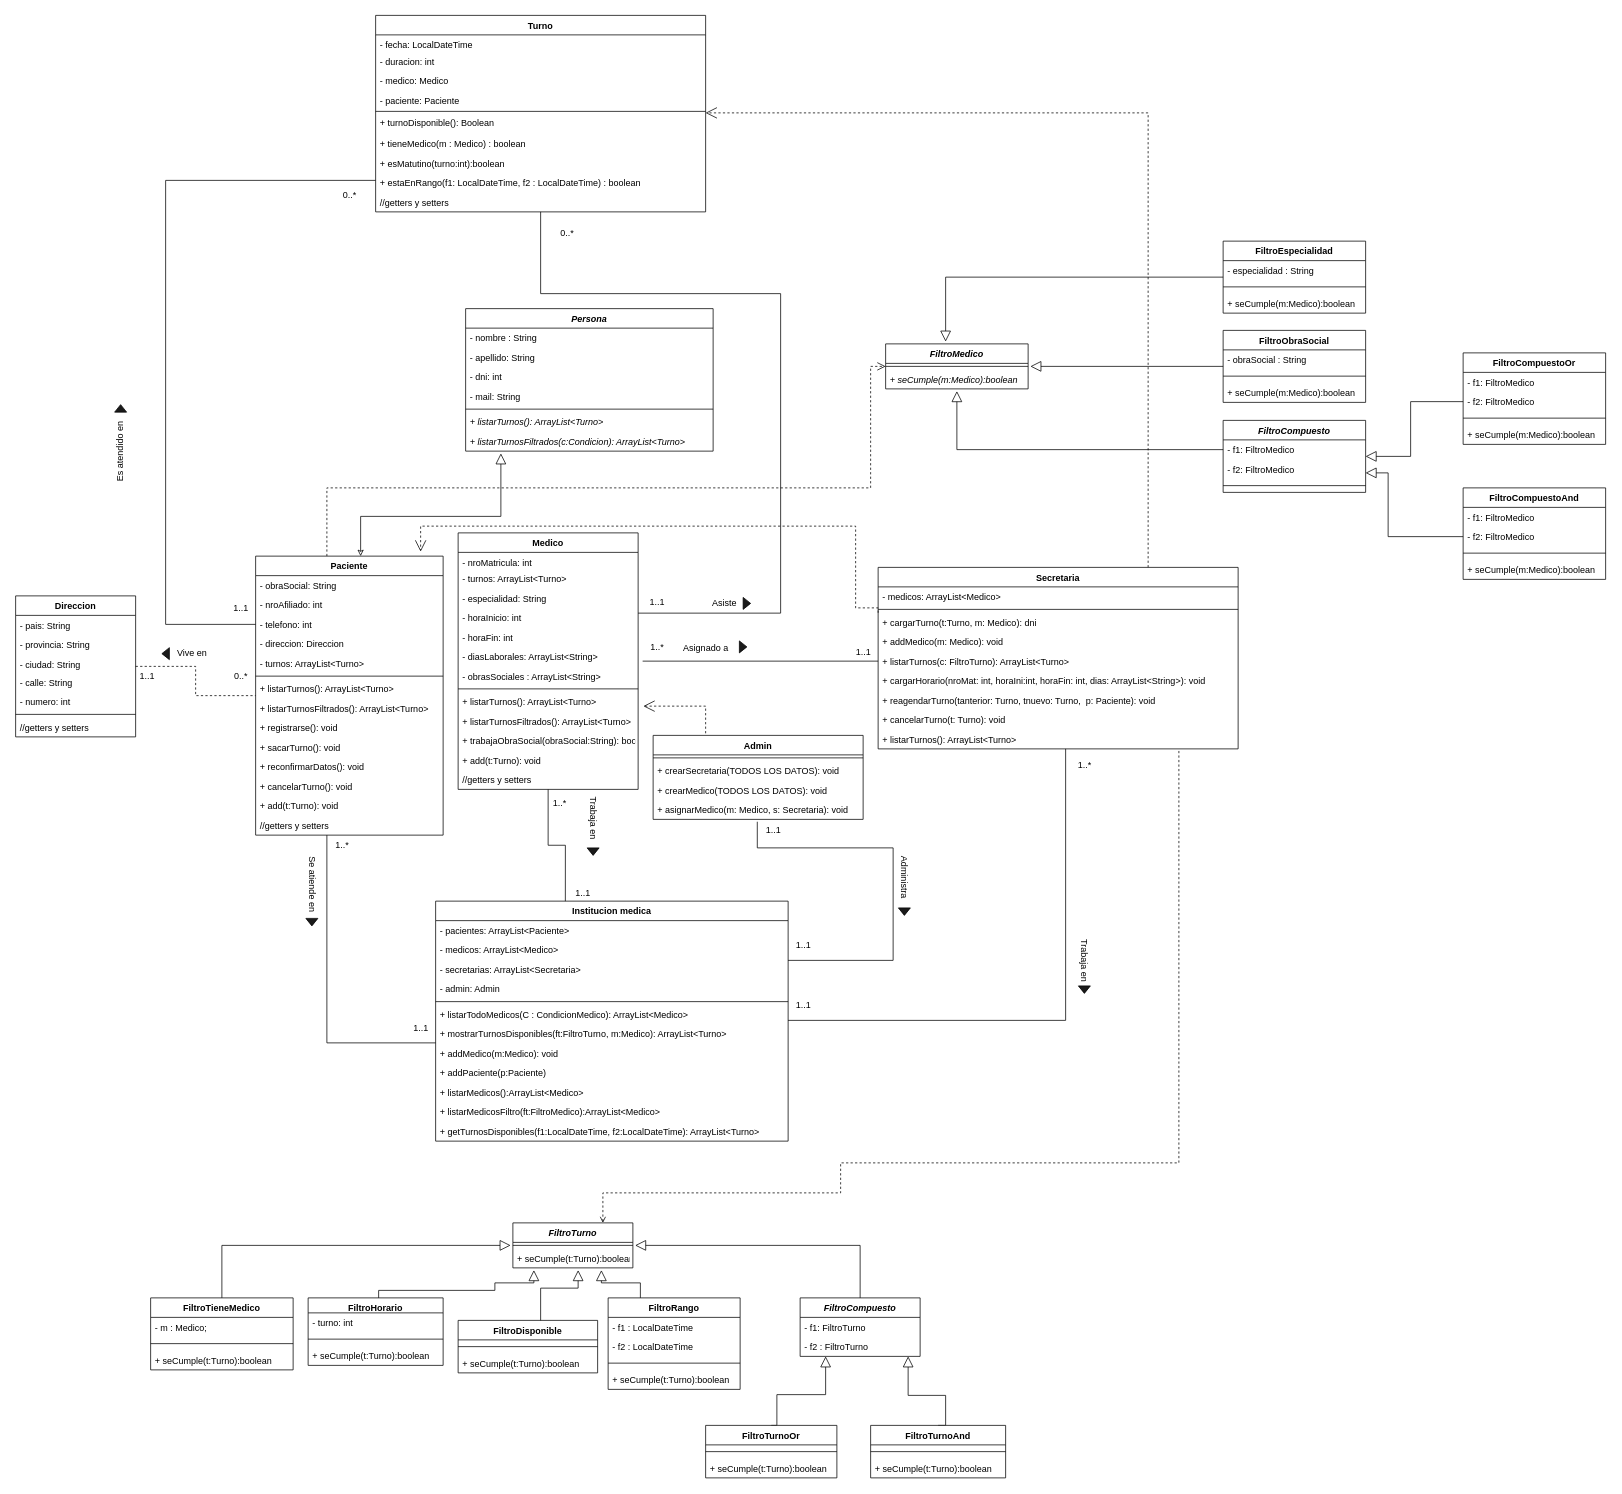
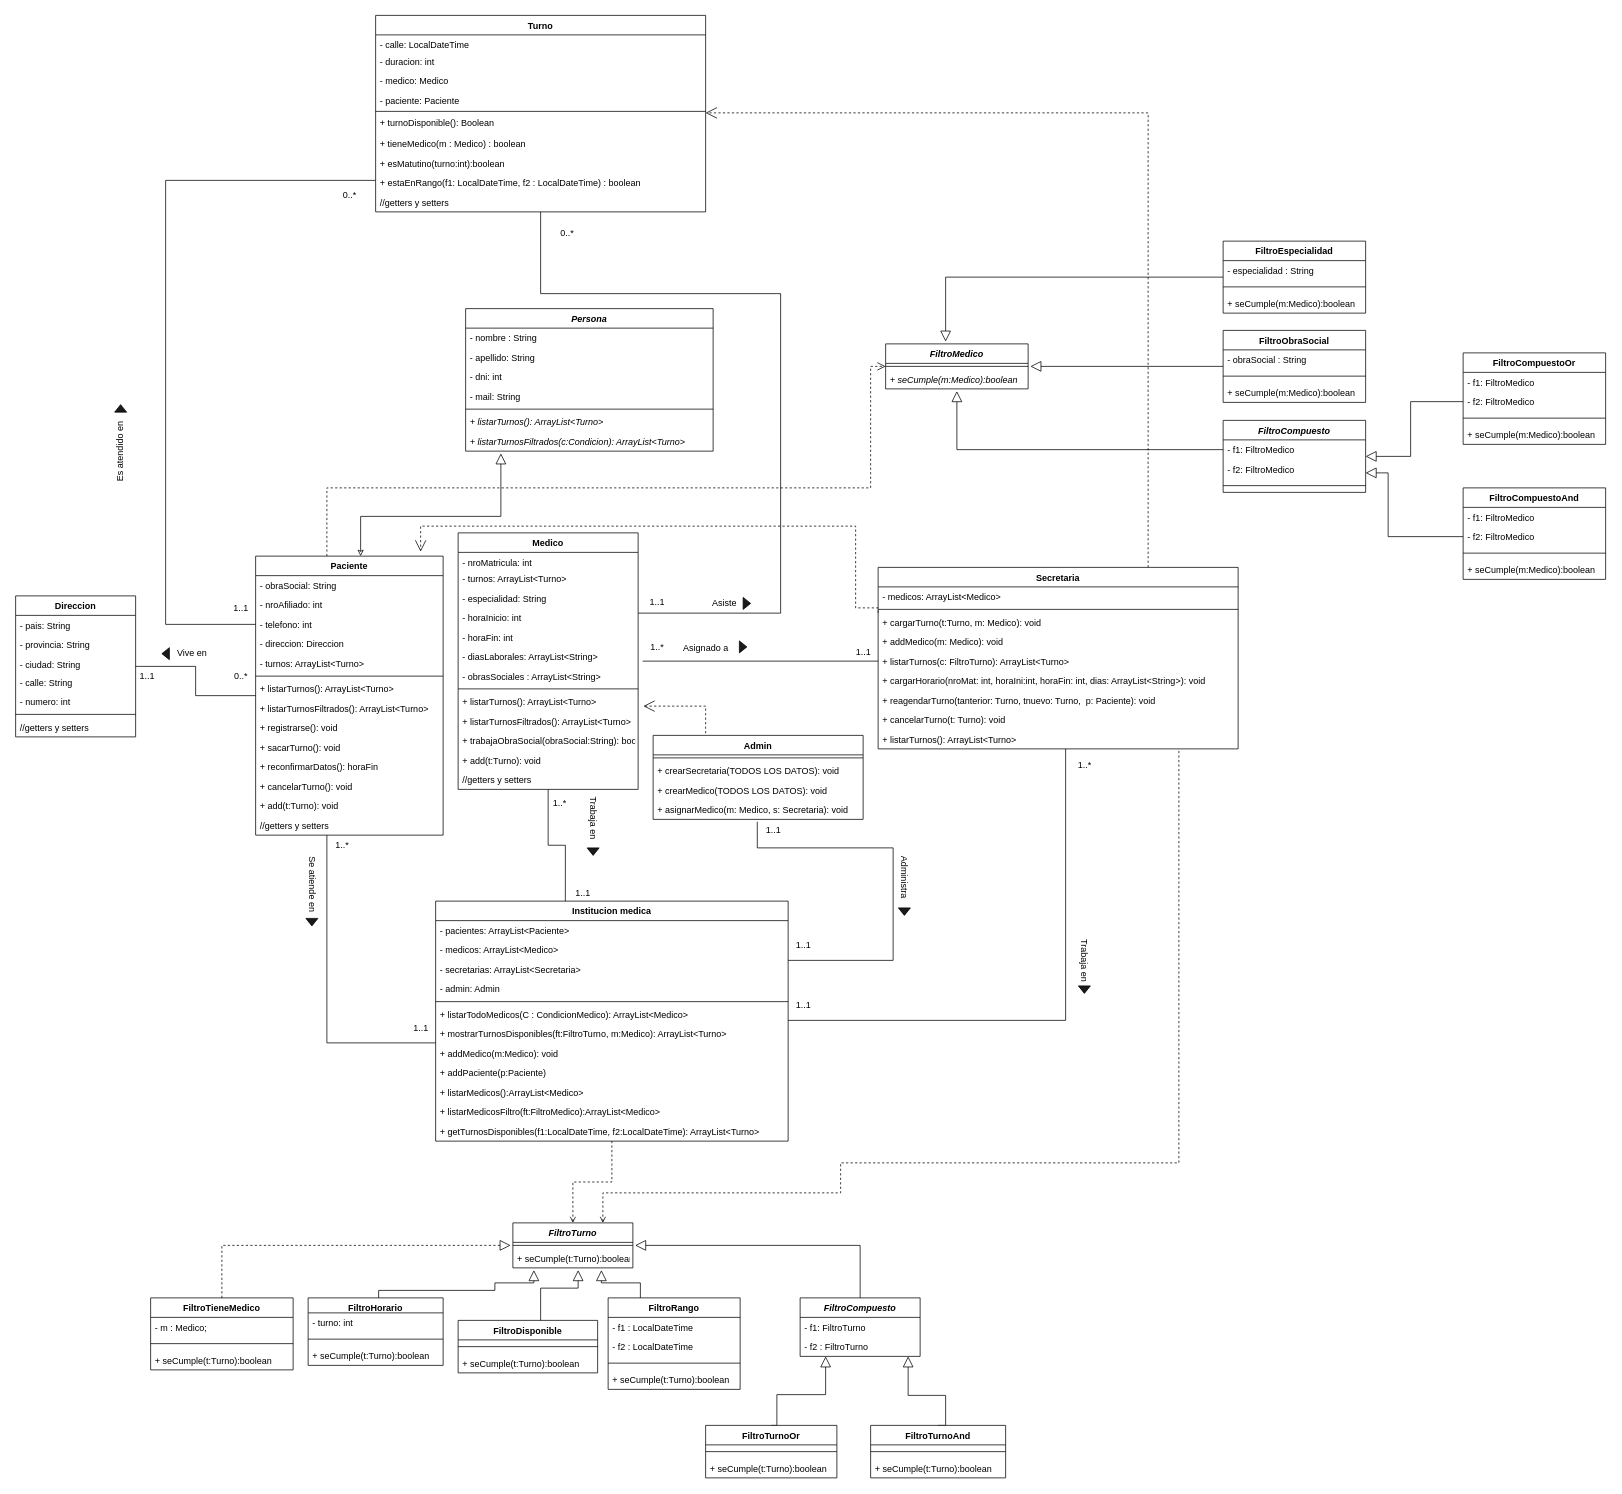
(429, 45) -> (427, 45)
(966, 623) -> (969, 623)
(195, 680) -> (195, 680)
(319, 767) -> (327, 767)
none -> (612, 1165)
(336, 1245) -> (336, 1245)
